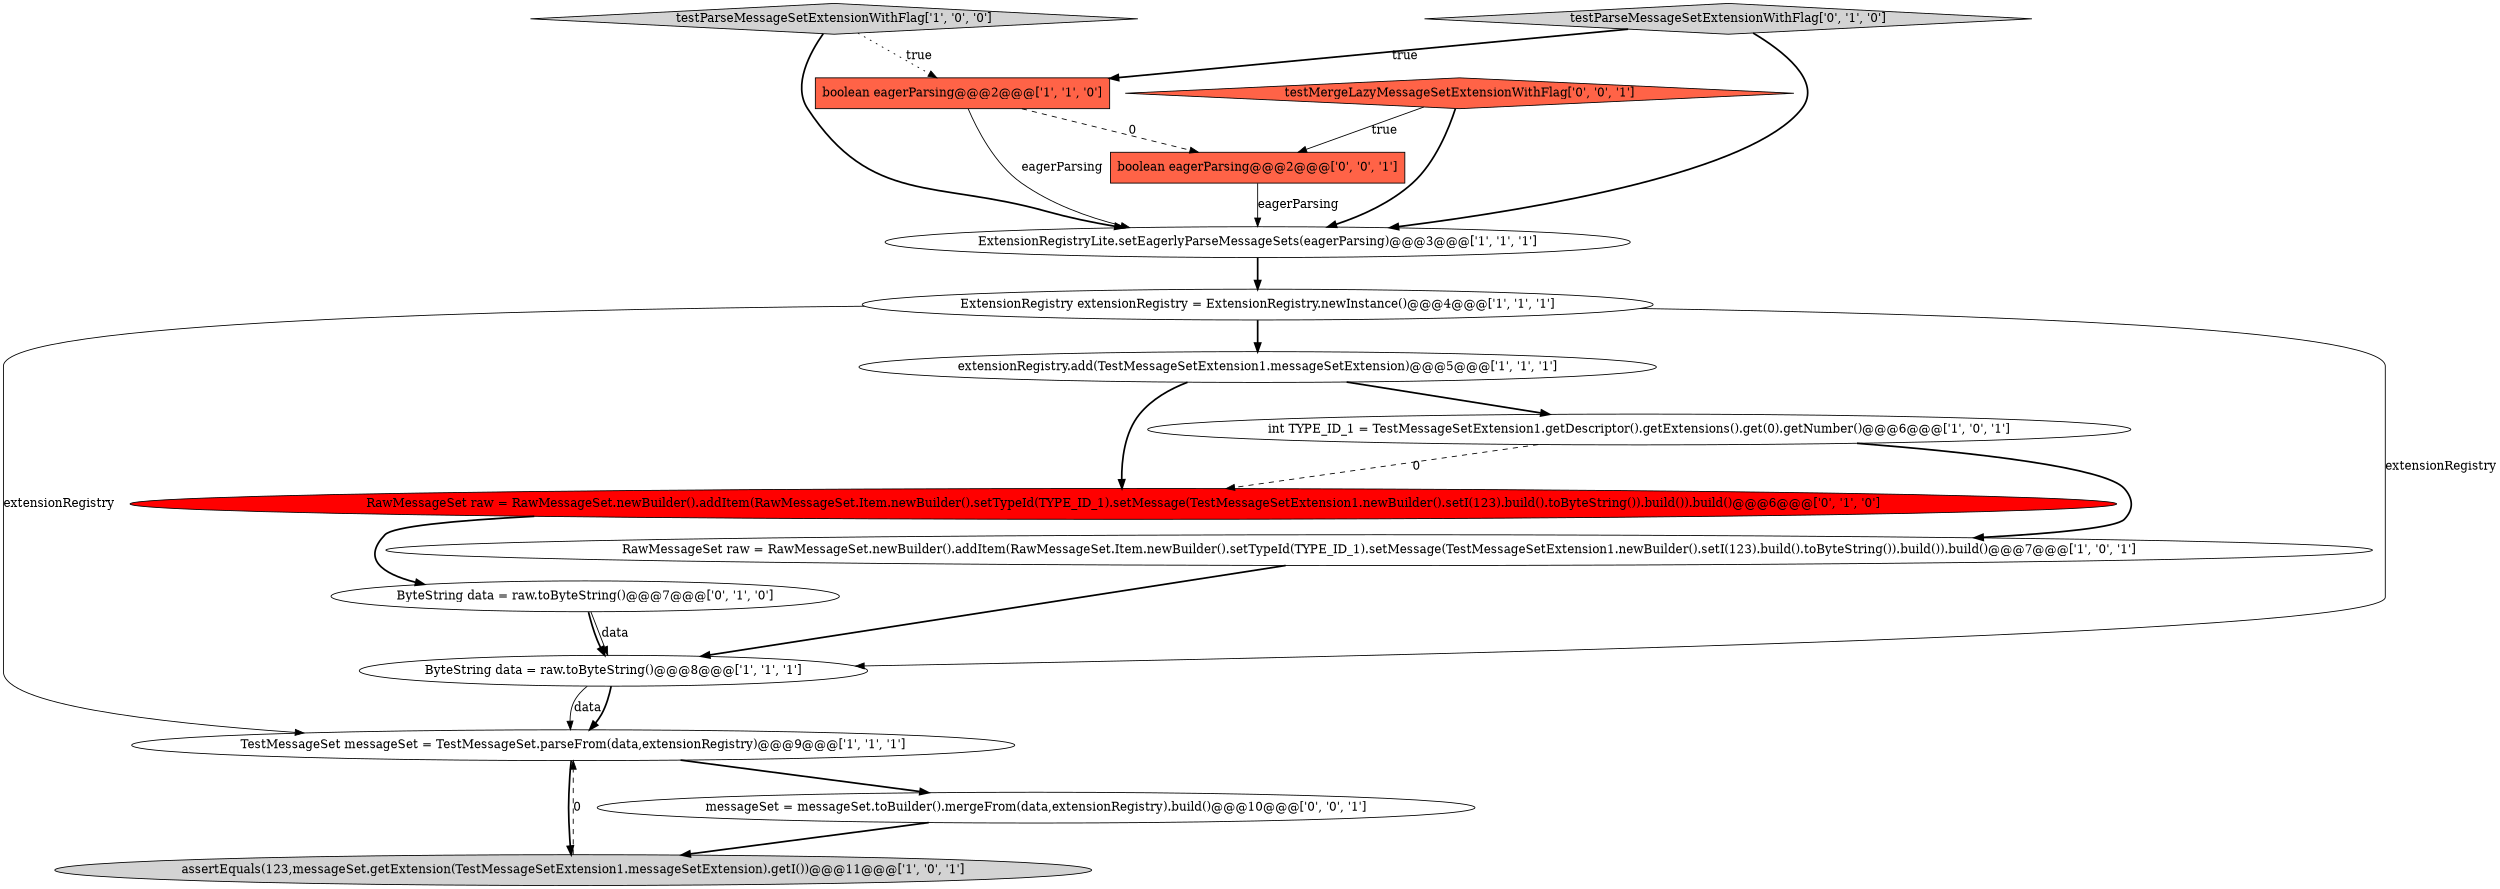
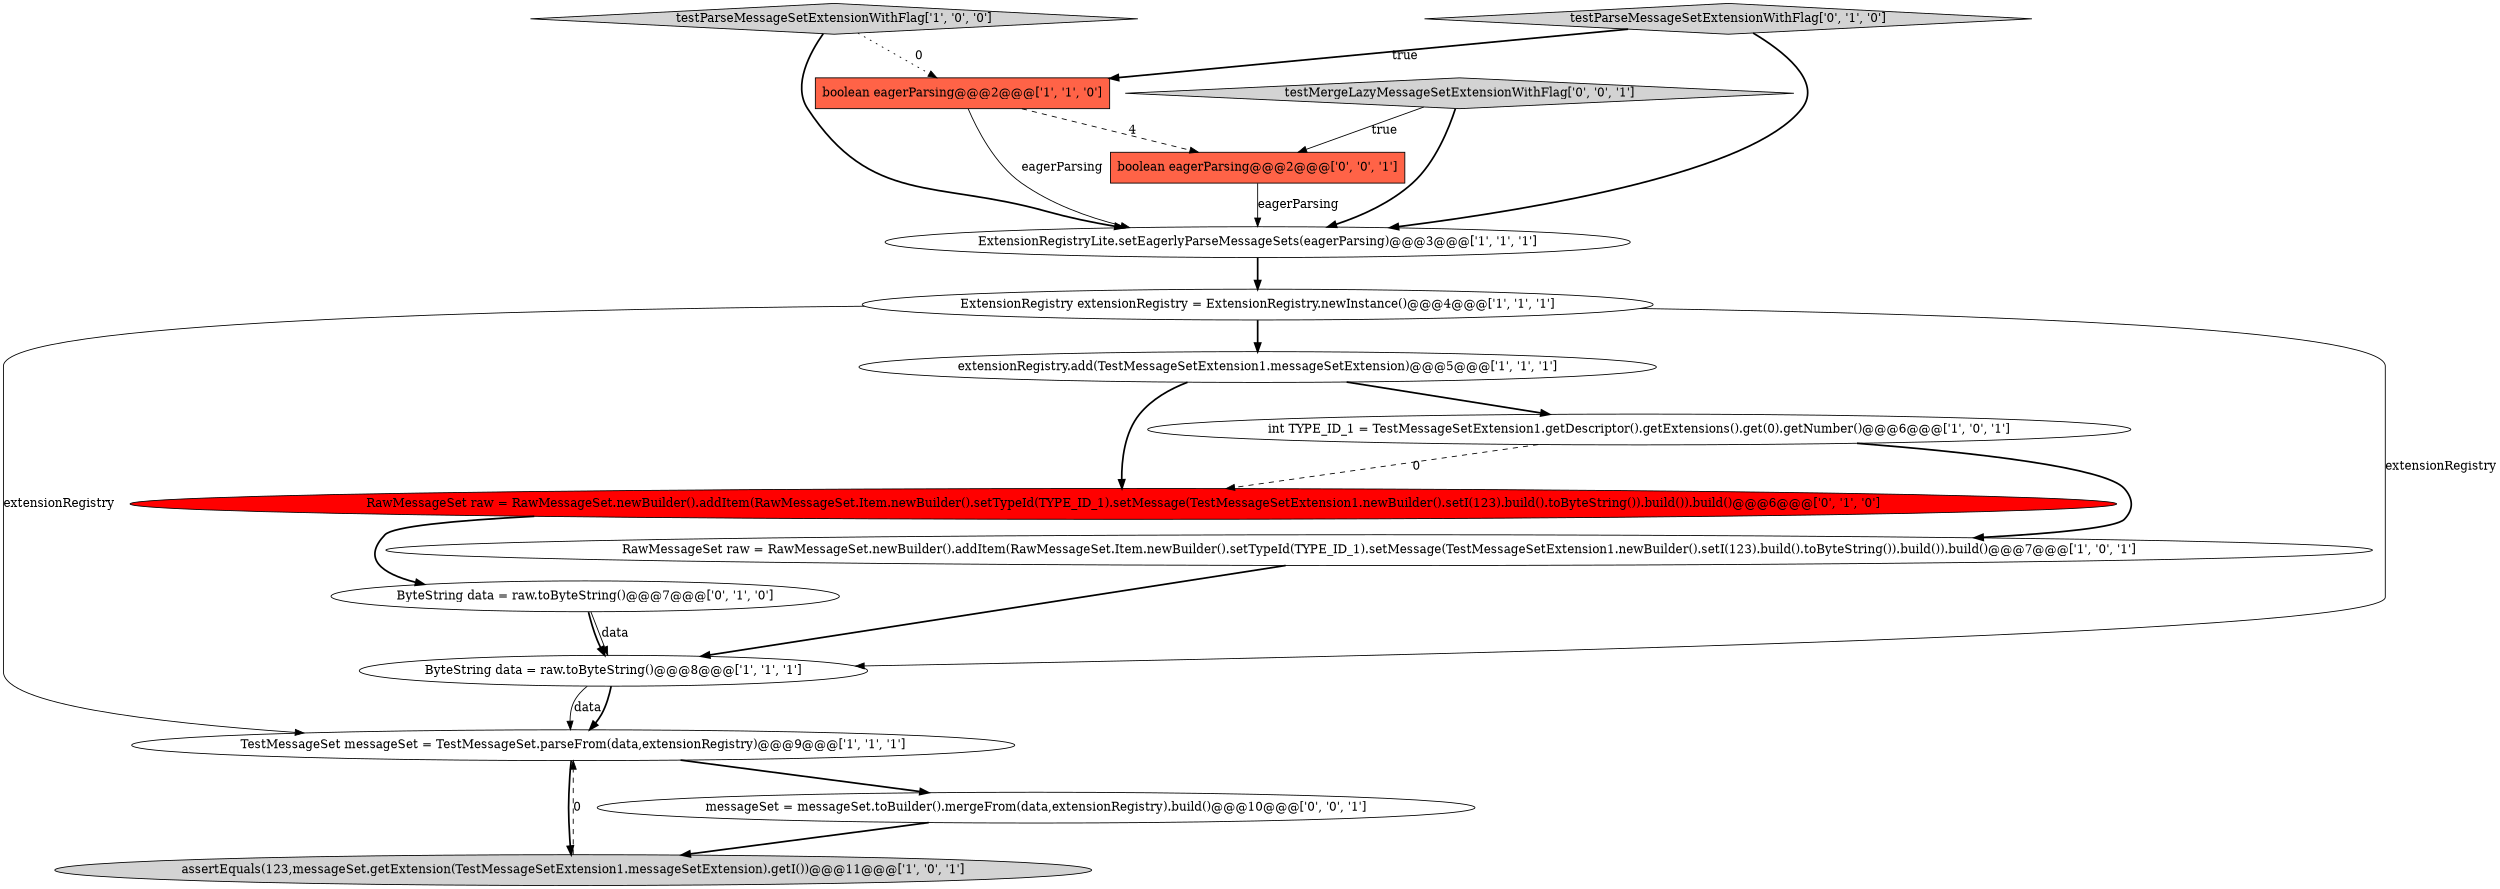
(919, 56) -> (919, 56)
(1460, 93) -> (1460, 93)
(1133, 130) -> (1133, 130)
